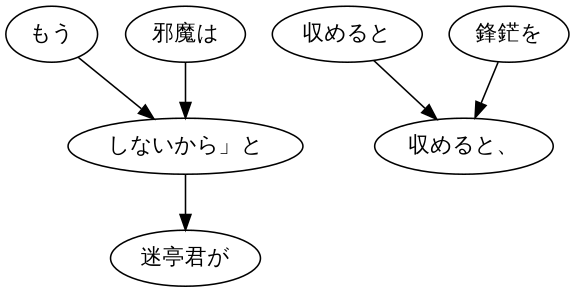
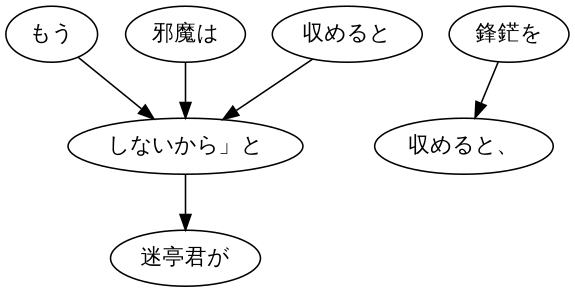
(399, 84) -> (274, 85)
